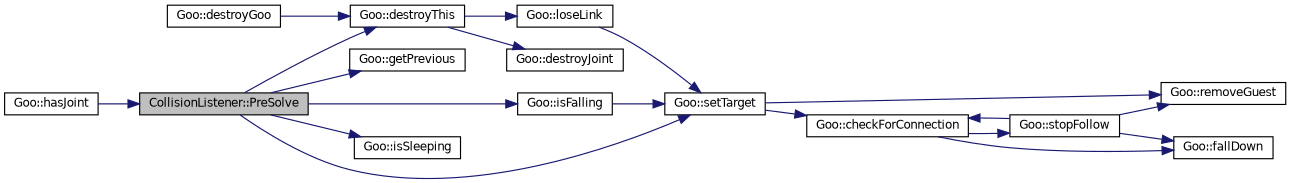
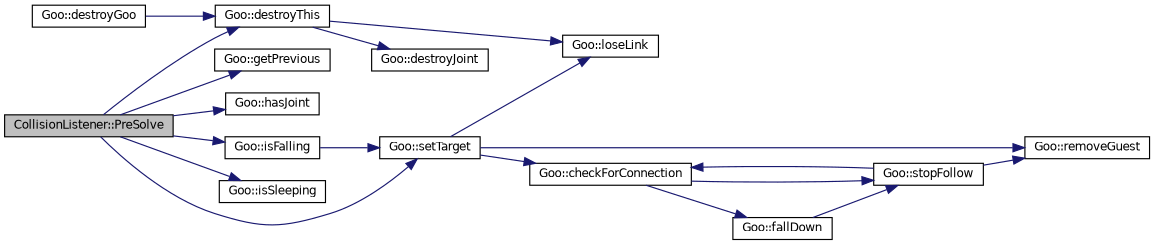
(647, 53) -> (515, 100)
(113, 104) -> (193, 113)
(1141, 136) -> (850, 204)
